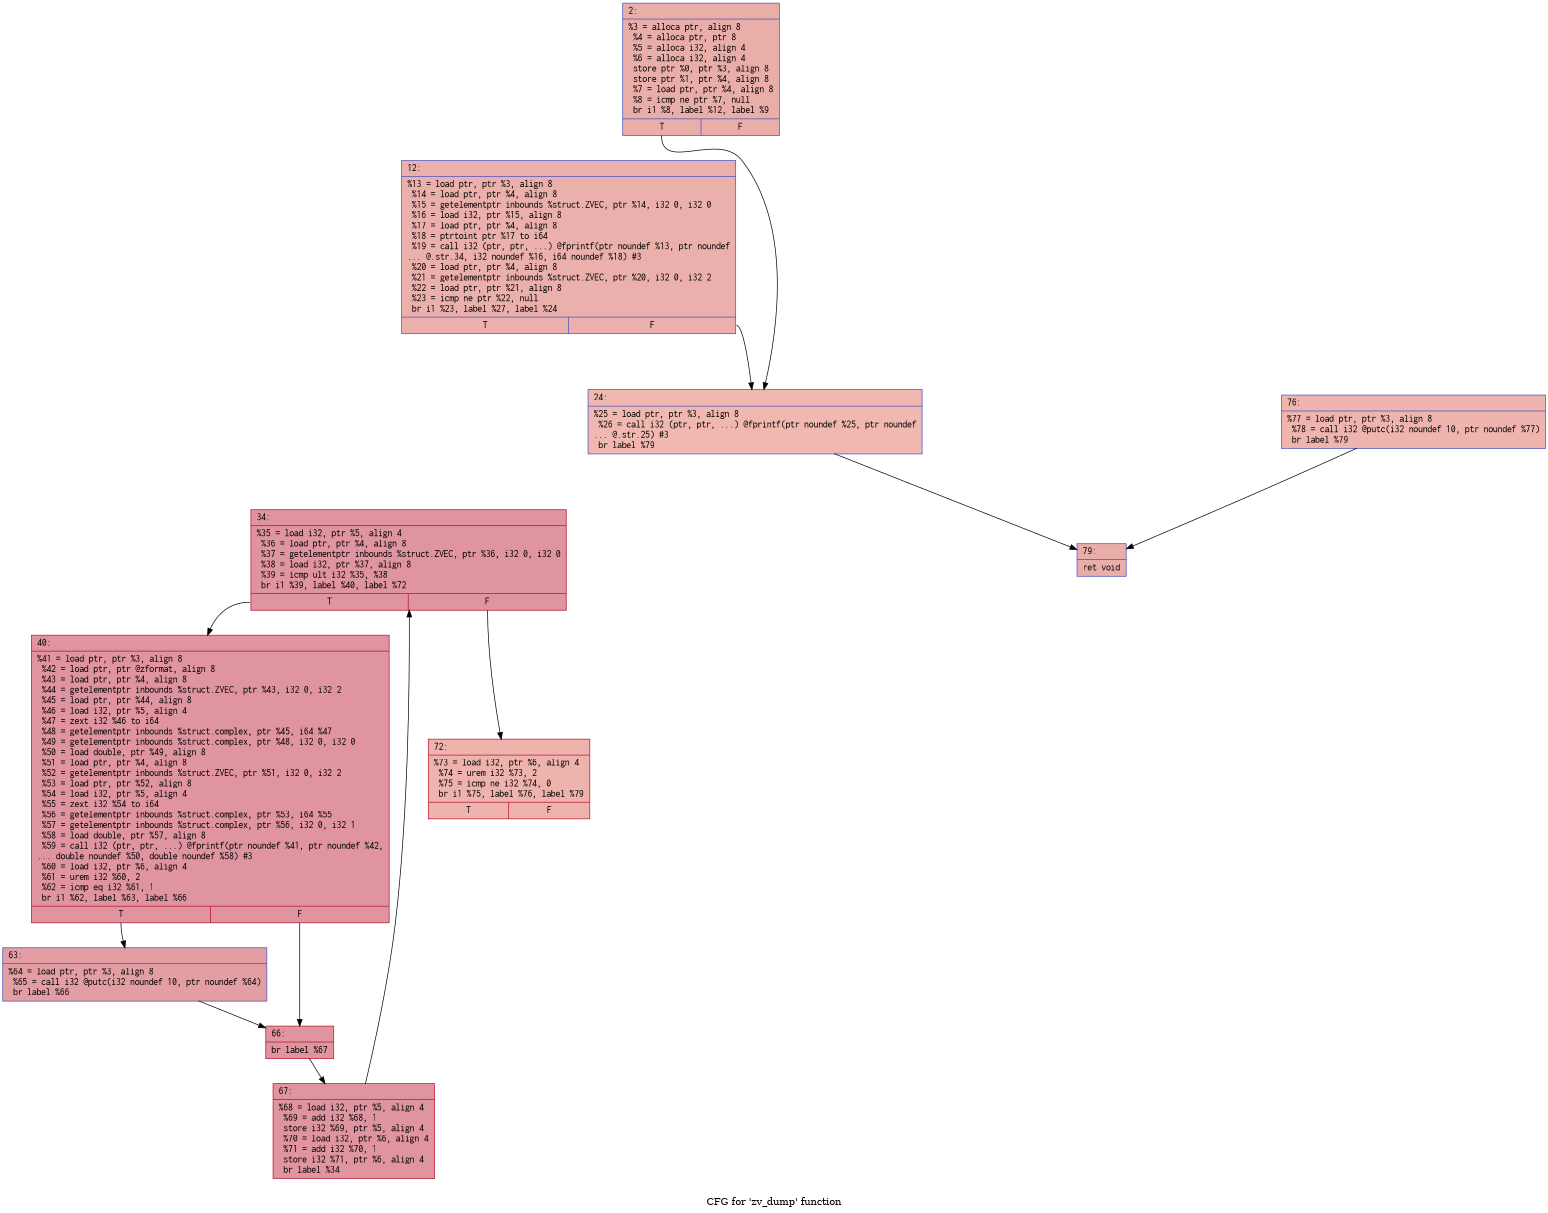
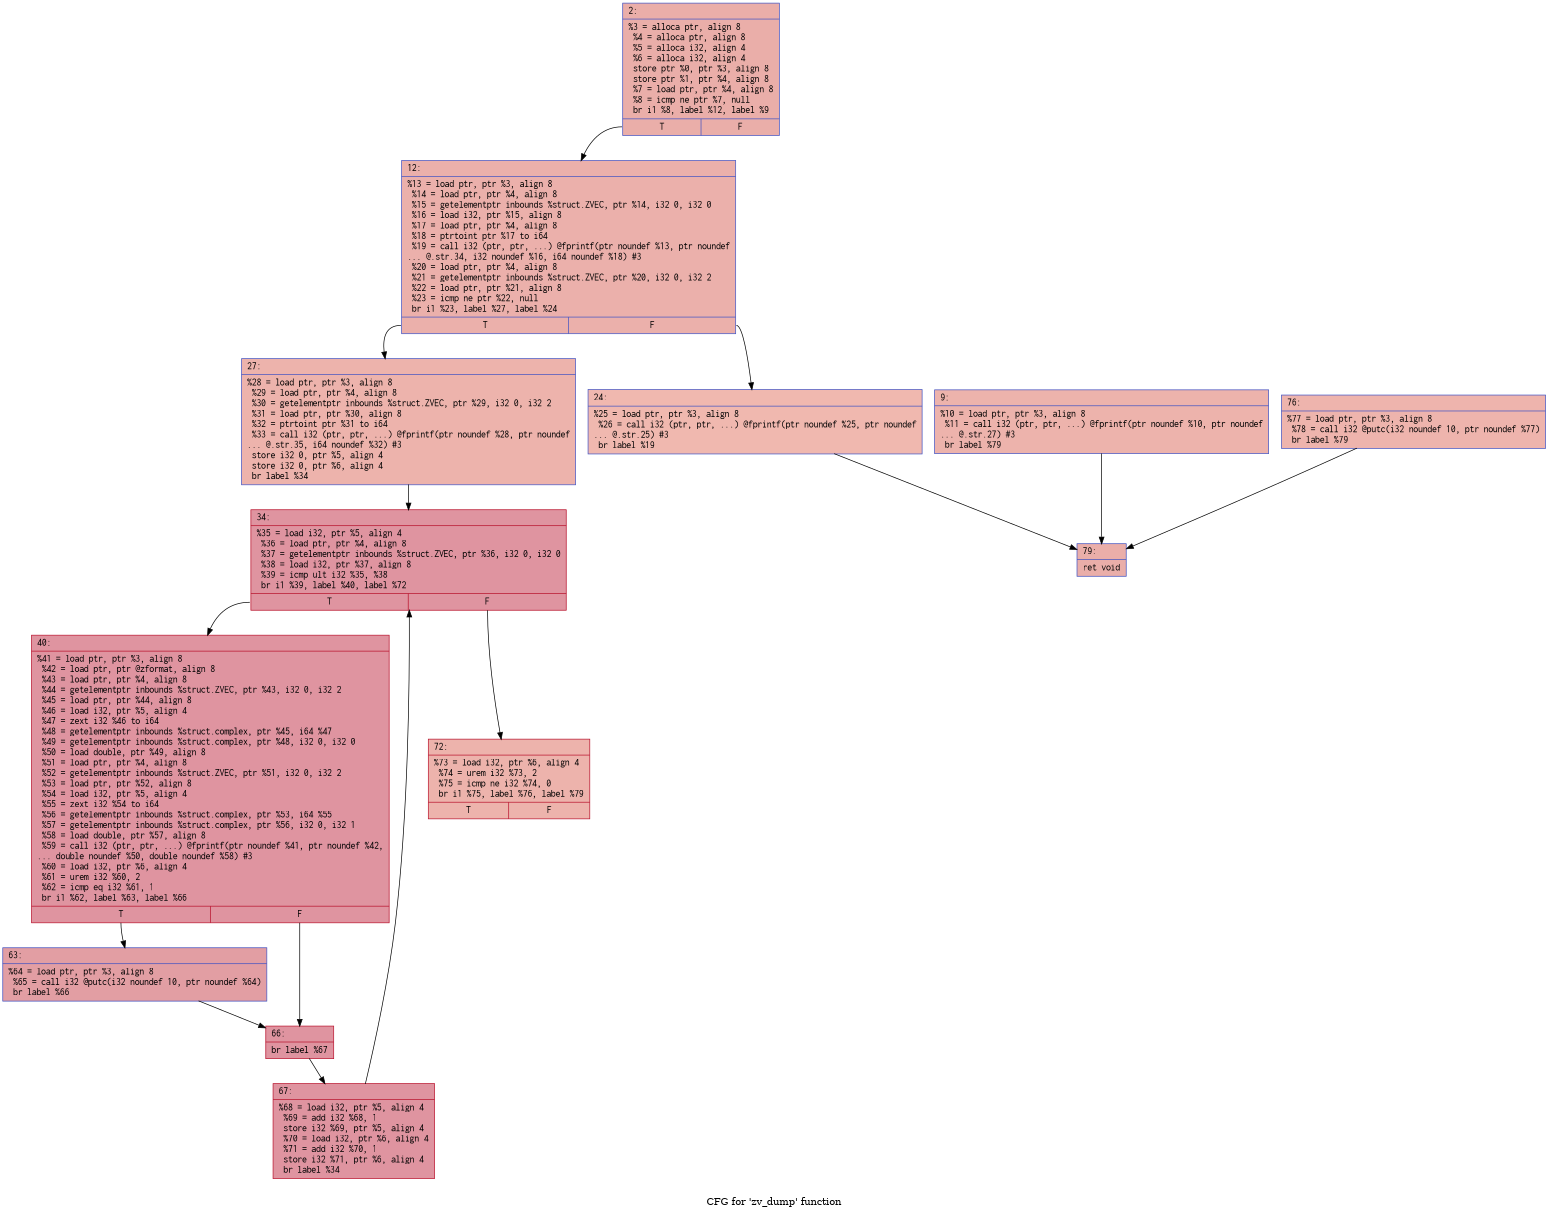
(682, 37) -> (687, 37)
(770, 222) -> (599, 135)
none -> (409, 422)
none -> (1102, 422)
(624, 445) -> (624, 445)
